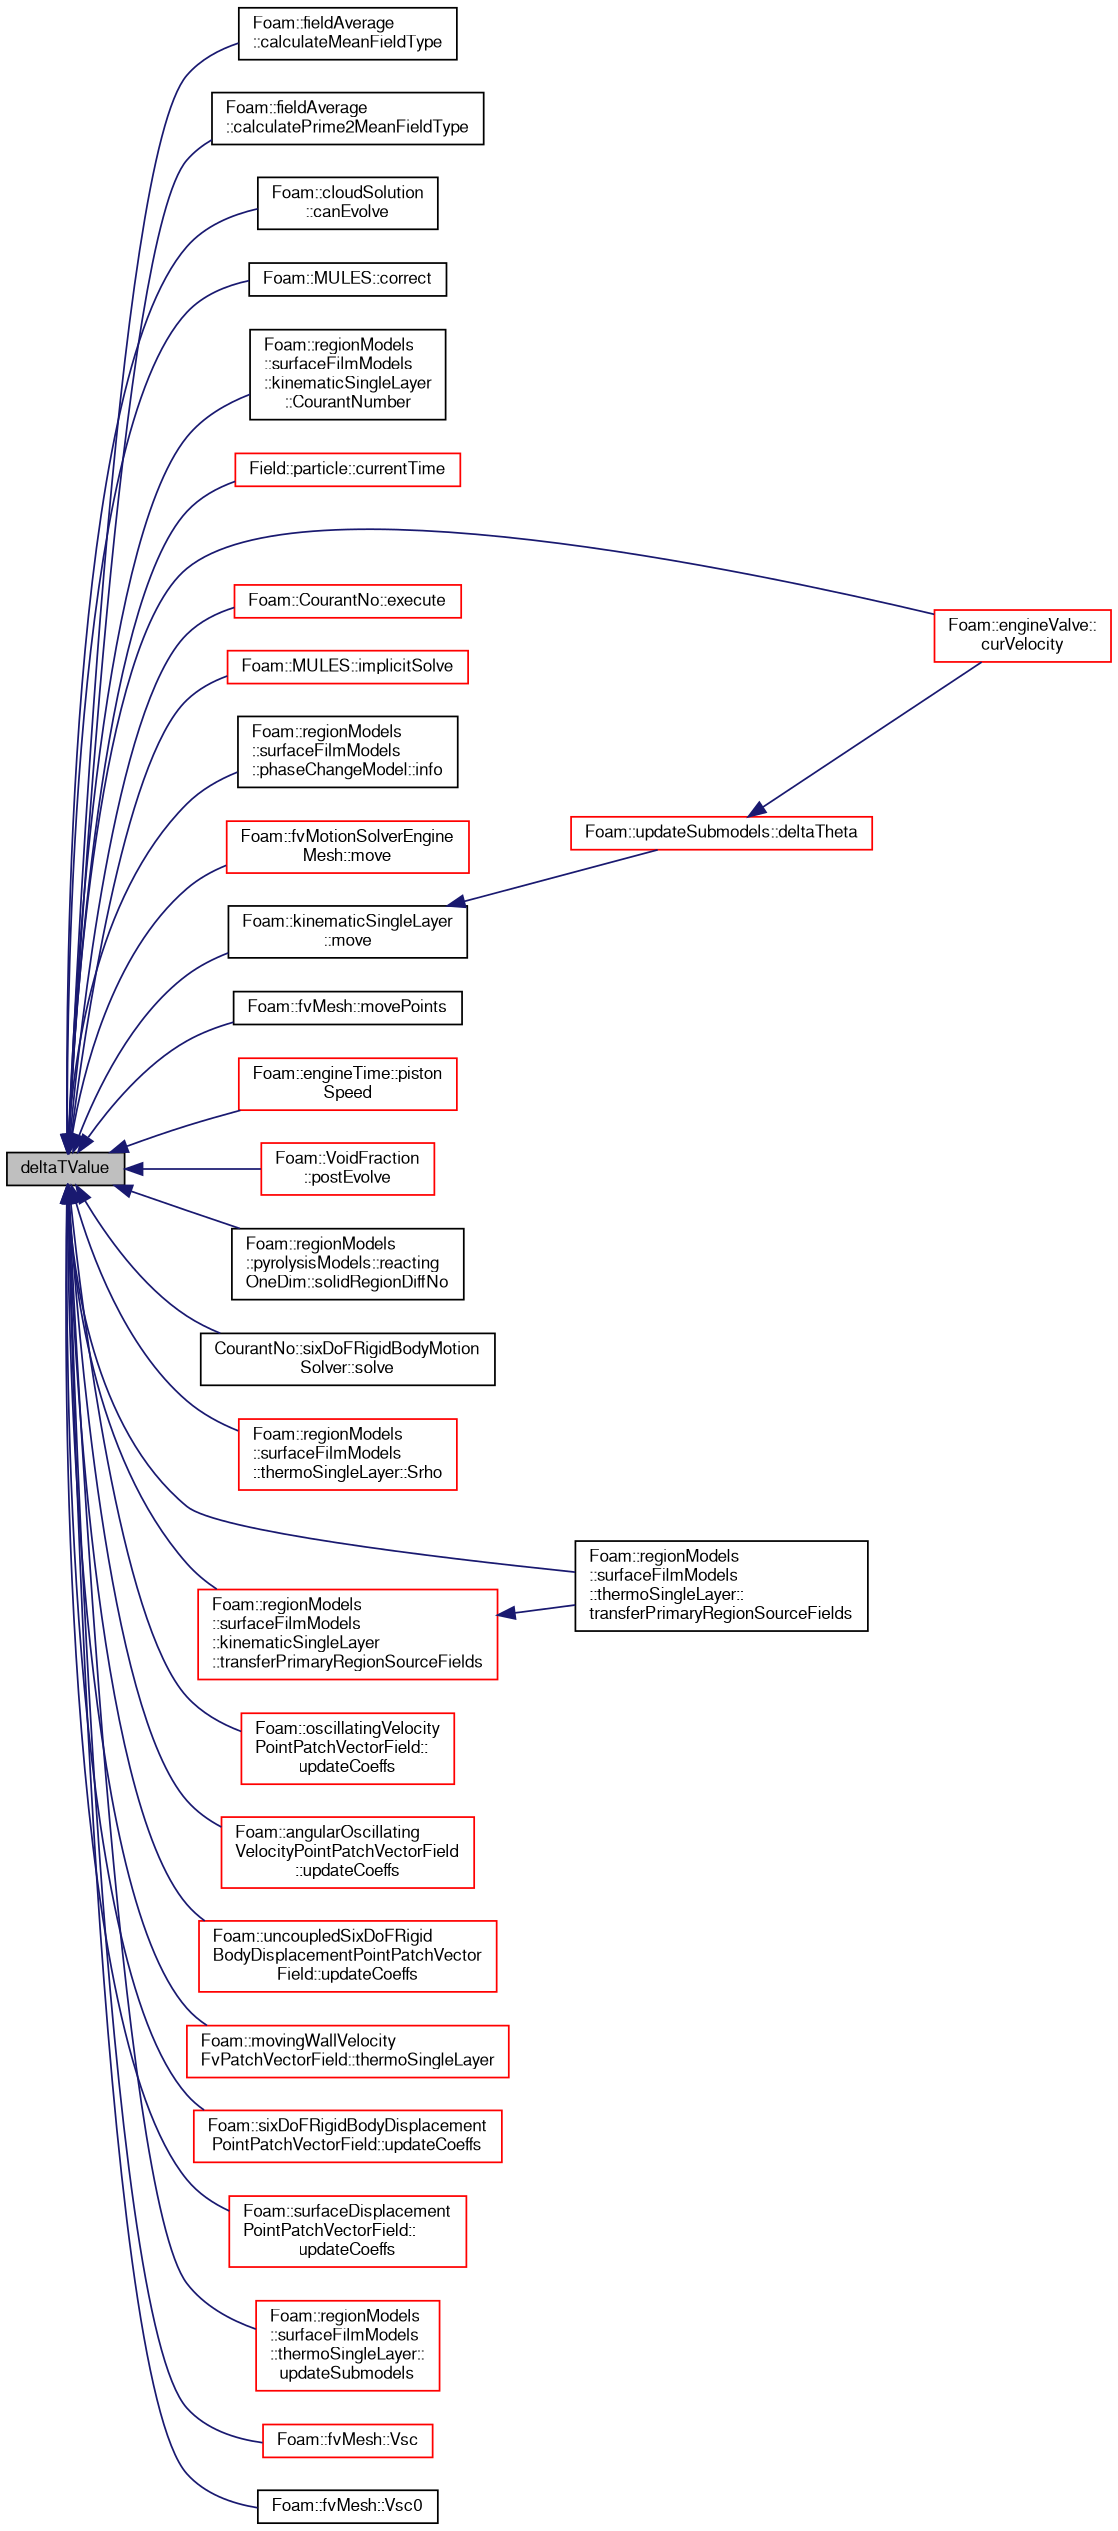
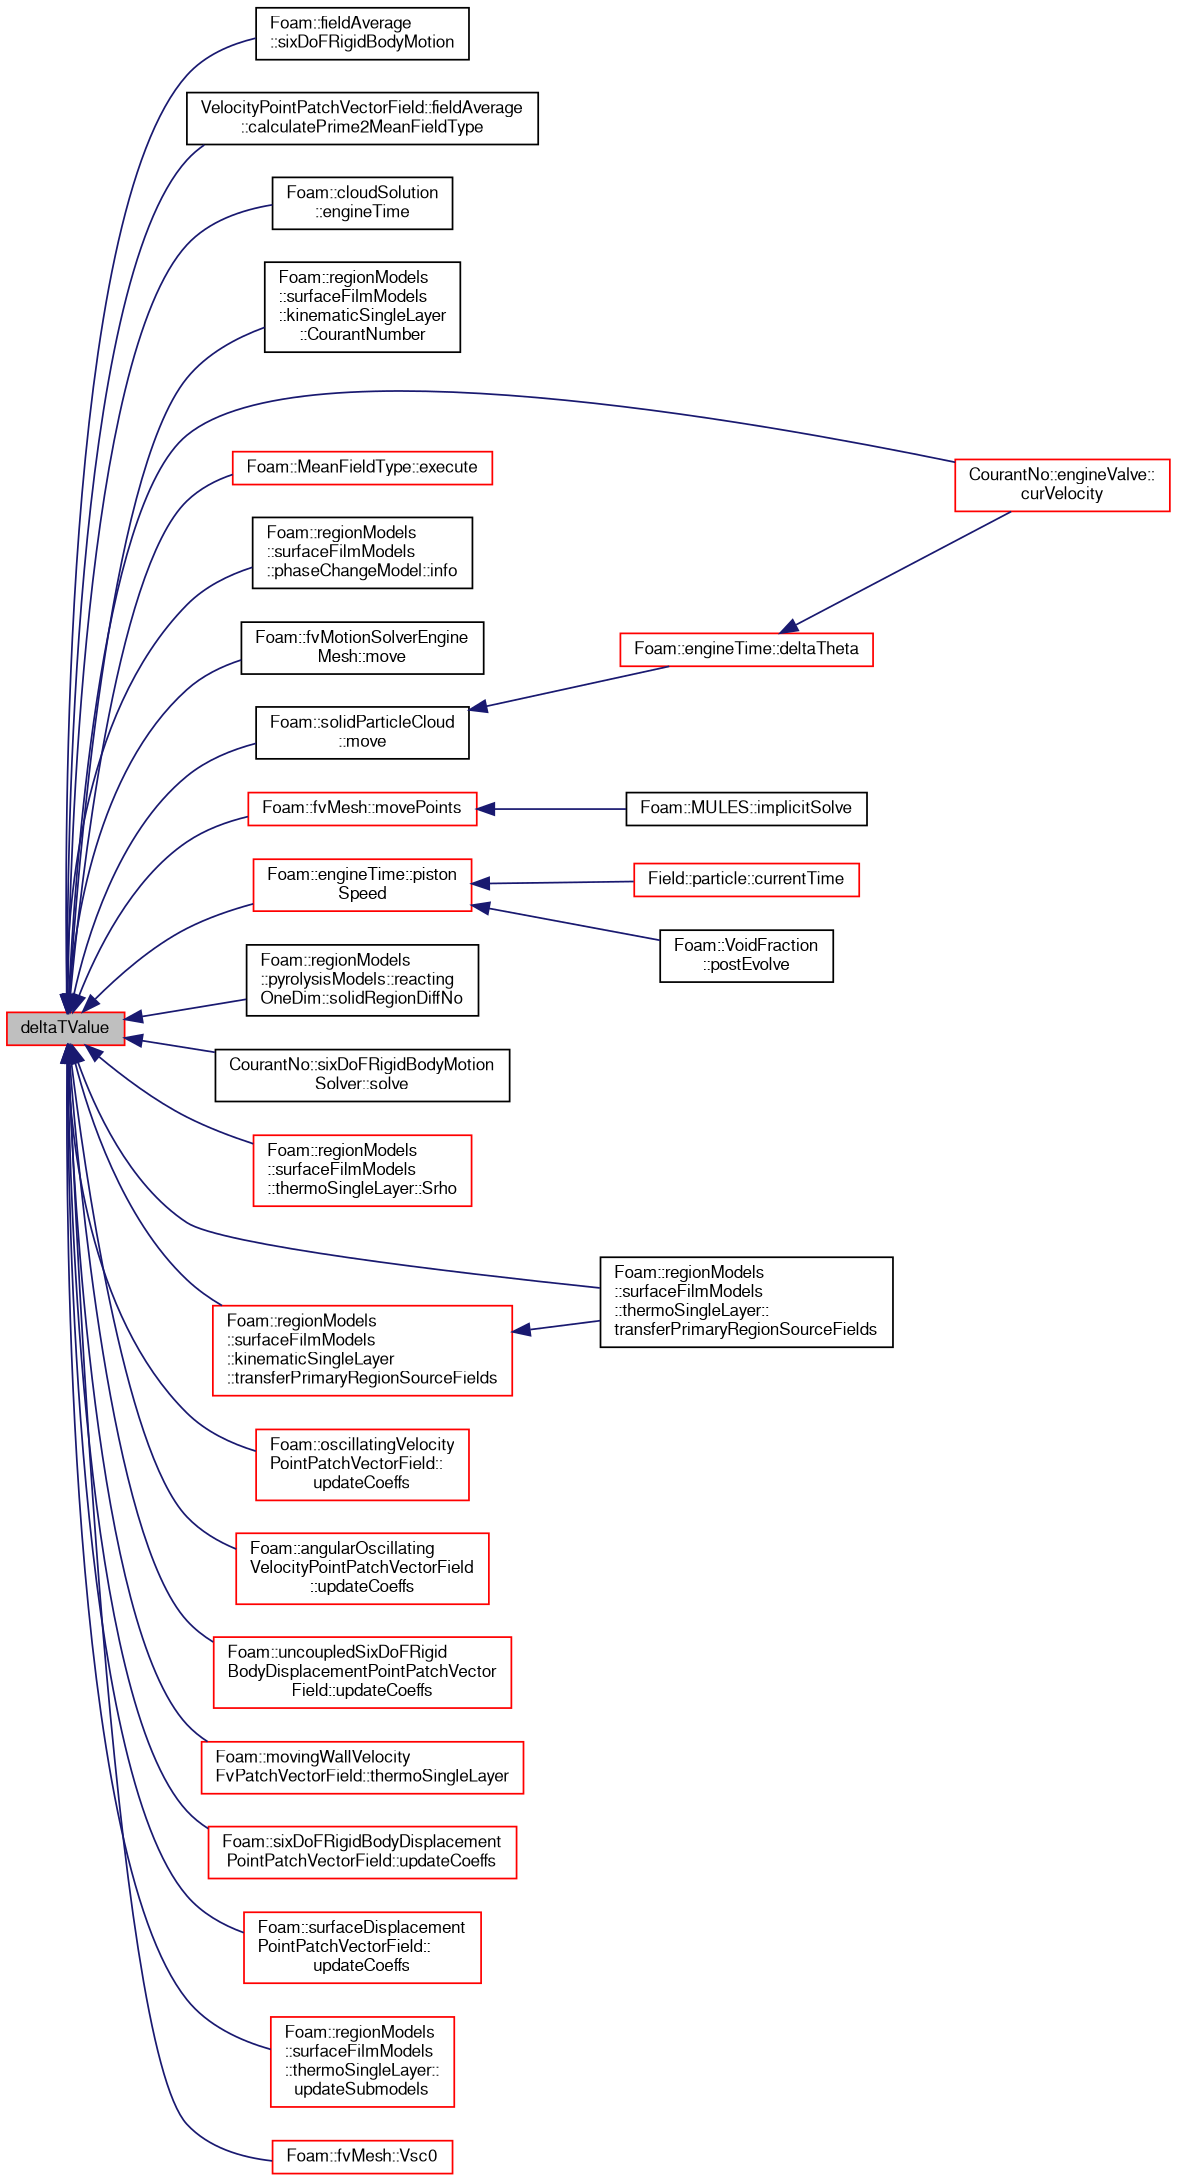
(348, 34) -> (363, 34)
(348, 119) -> (363, 119)
(348, 203) -> (363, 203)
(348, 279) -> none
(348, 601) -> (363, 468)
(1023, 636) -> (1063, 485)
(129, 651) -> (562, 882)
(348, 667) -> (747, 809)
(722, 833) -> (747, 650)
(348, 847) -> (363, 648)
(114, 888) -> (560, 809)
(348, 932) -> (363, 733)
(348, 1008) -> (363, 809)
(66, 1169) -> (66, 1029)
(202, 1169) -> (574, 924)
(348, 1169) -> (747, 956)
(348, 2441) -> none
(348, 2507) -> (363, 2157)
